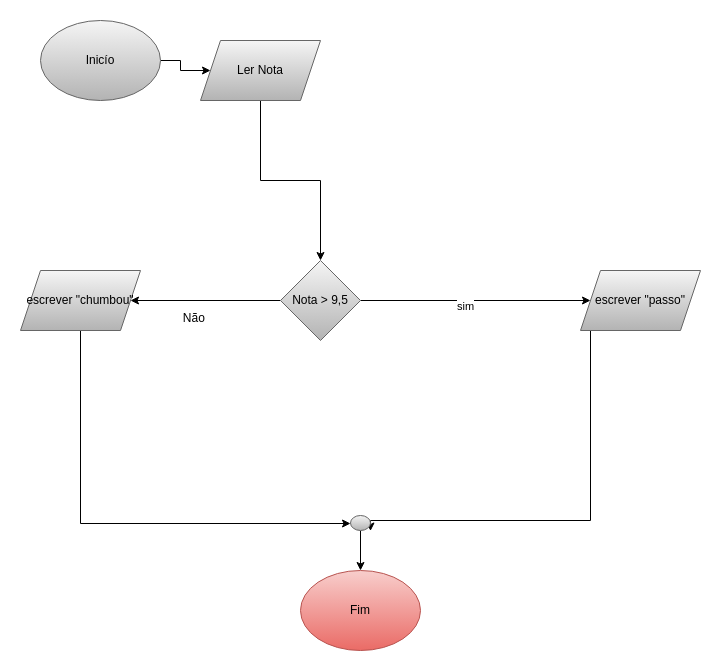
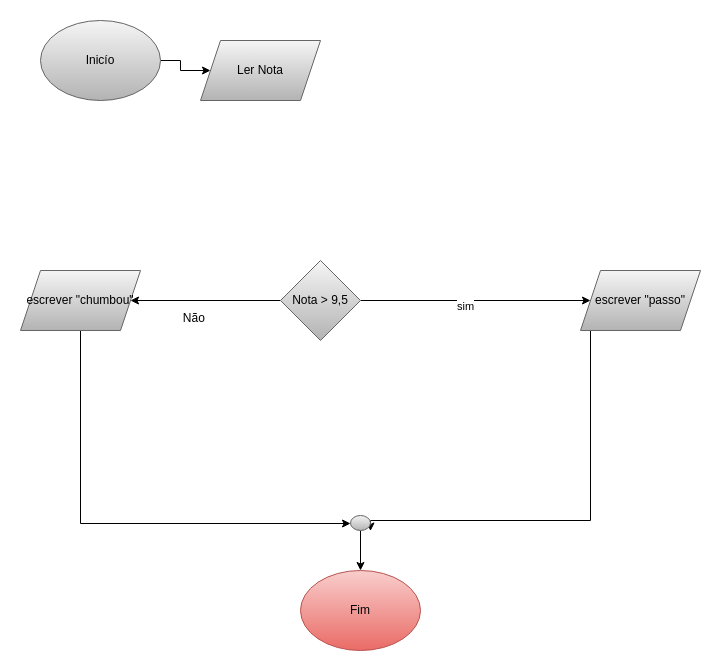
(287, 181) -> none
